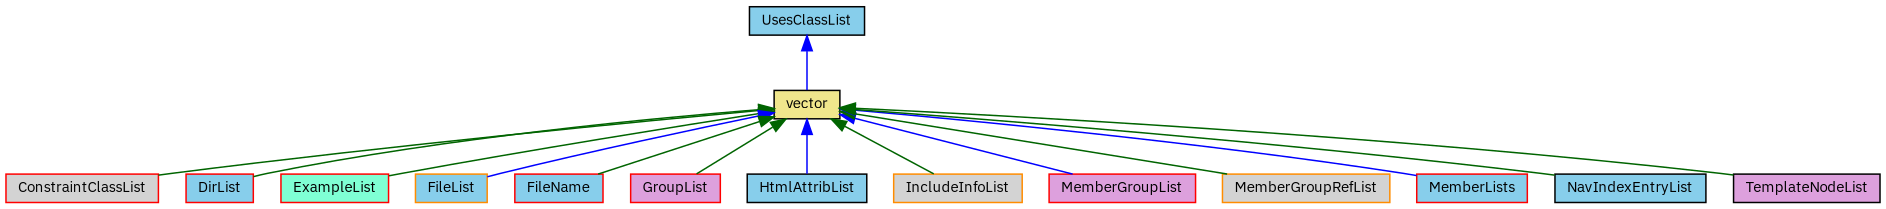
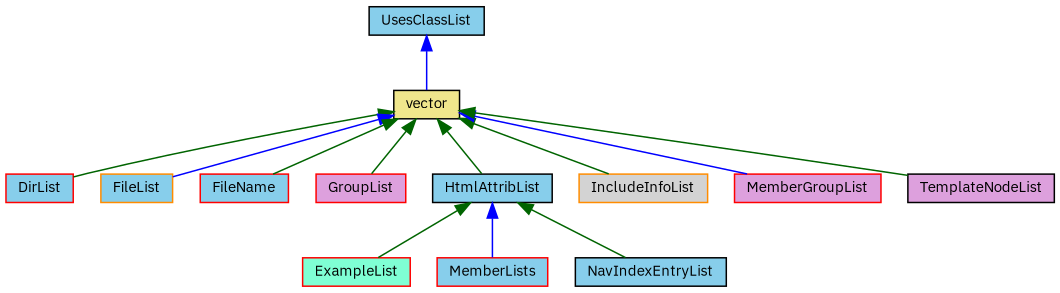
(1240, 142) -> (578, 234)
(574, 144) -> (418, 234)
(1235, 150) -> (492, 238)
(807, 154) -> (464, 153)
(82, 188) -> none
(1306, 188) -> none
